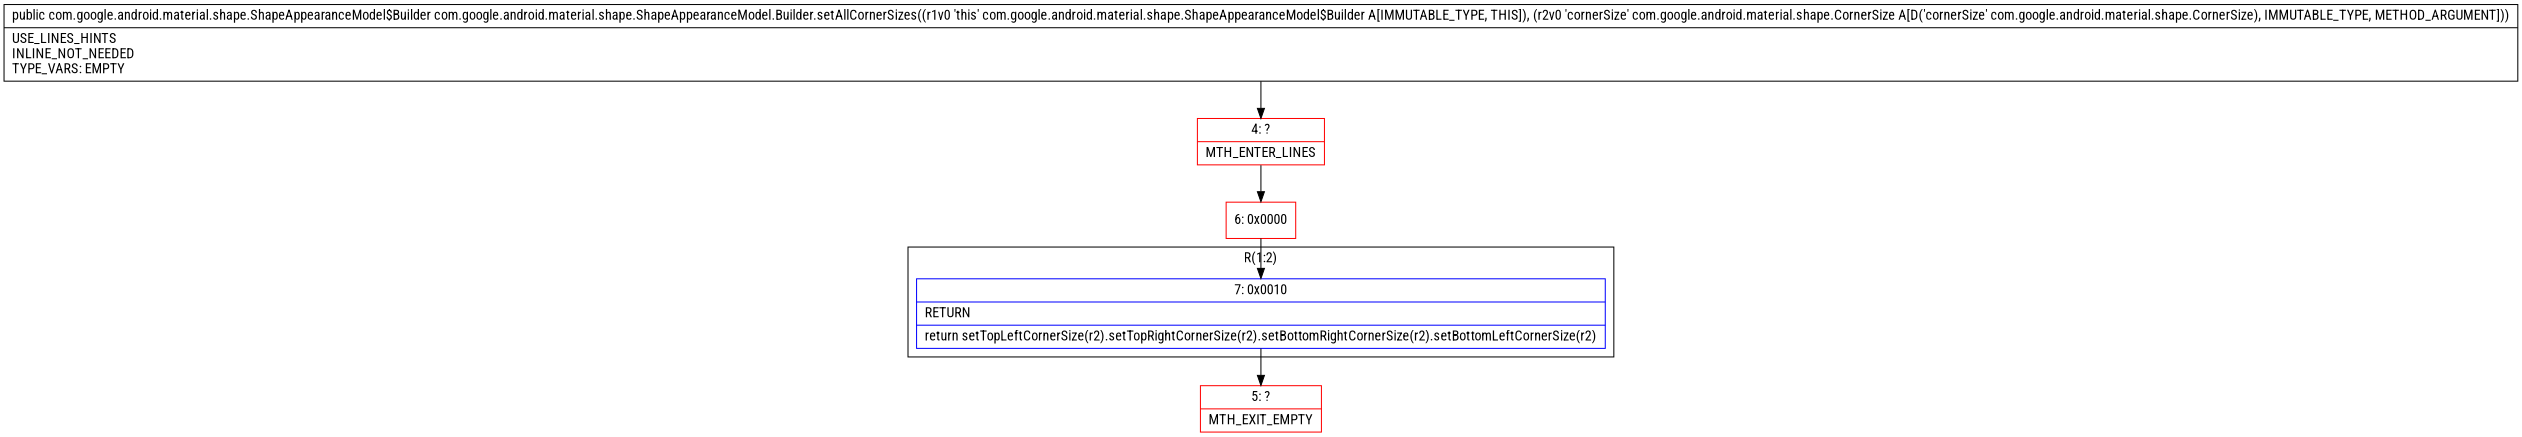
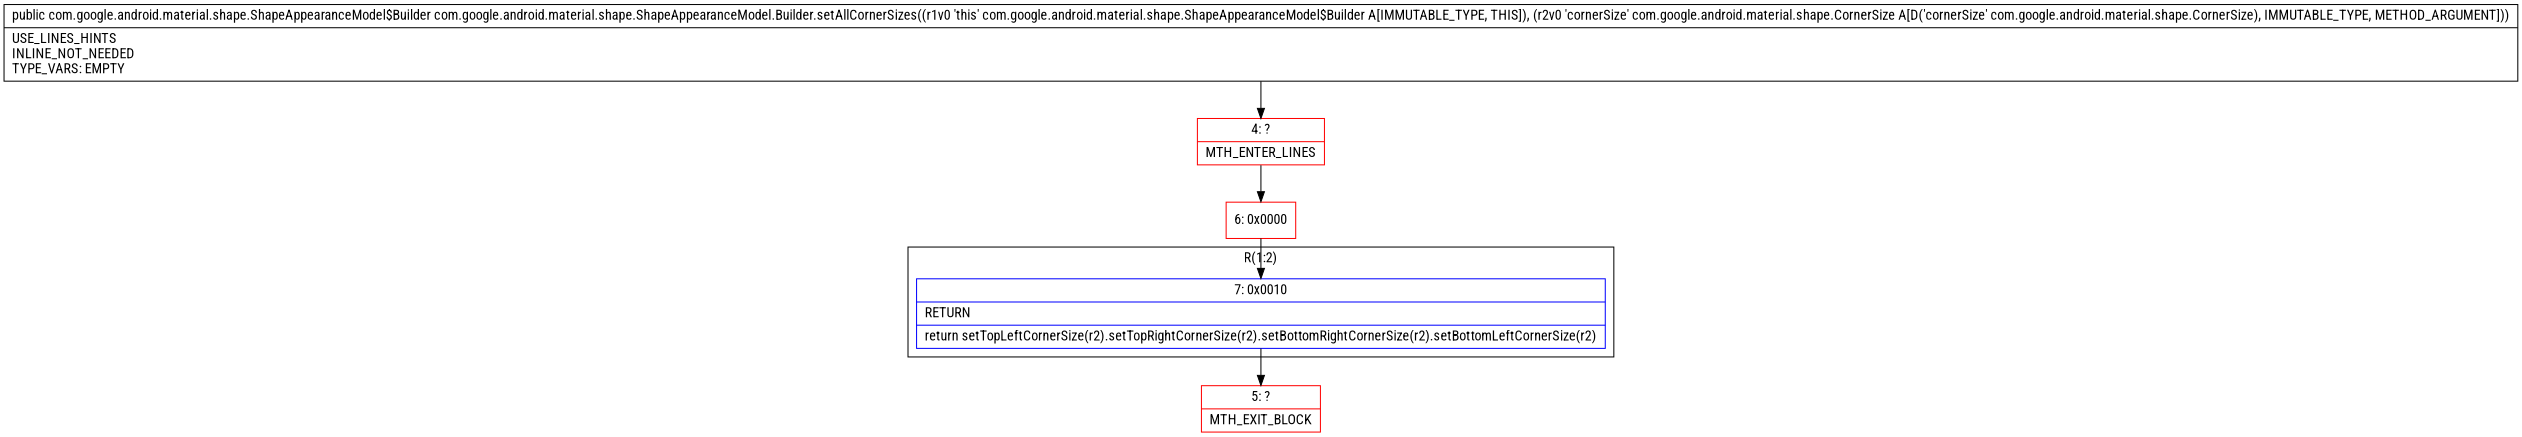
(1261, 420) -> (1261, 420)
